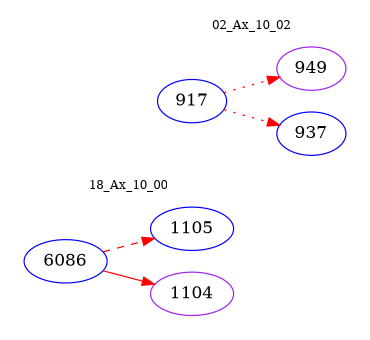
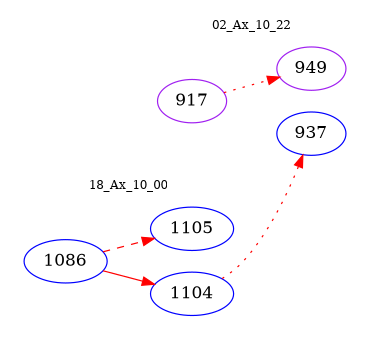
(252, 26) -> (252, 26)
(192, 101) -> (192, 101)
(246, 116) -> (268, 228)
(66, 261) -> (66, 261)
(192, 294) -> (192, 294)
